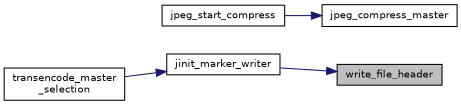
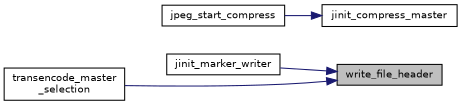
(390, 16) -> (390, 16)
(140, 75) -> (226, 86)
